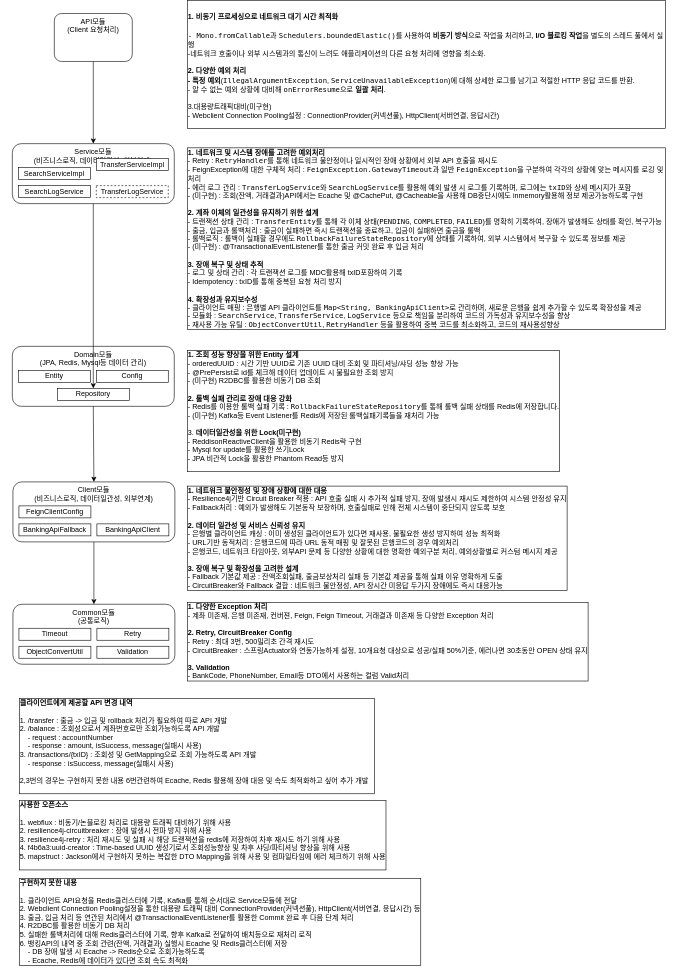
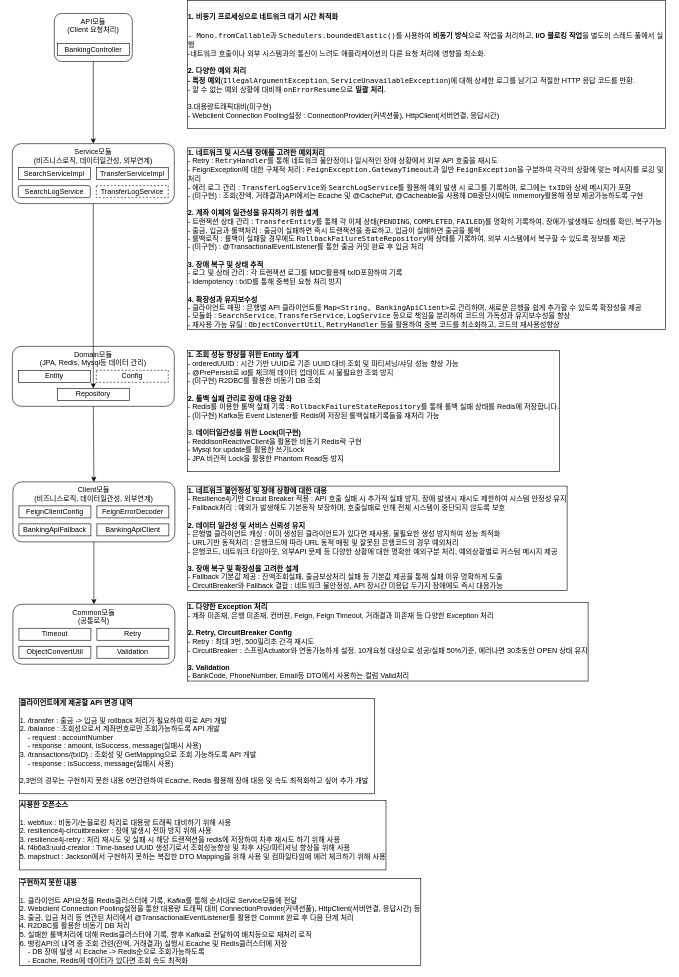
none -> (93, 50)
(132, 165) -> (132, 174)
(54, 192) -> (54, 192)
(132, 377) -> (132, 377)
none -> (133, 512)
